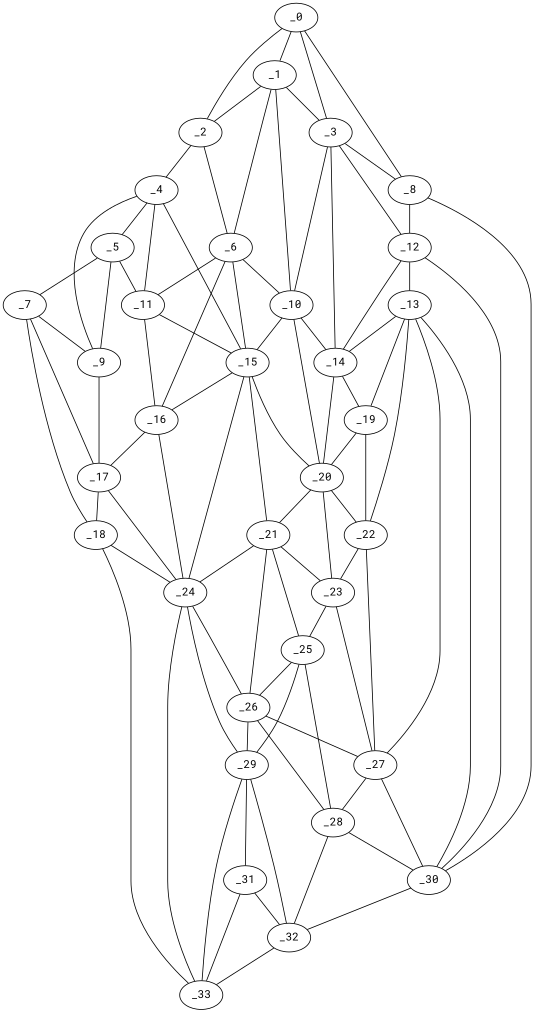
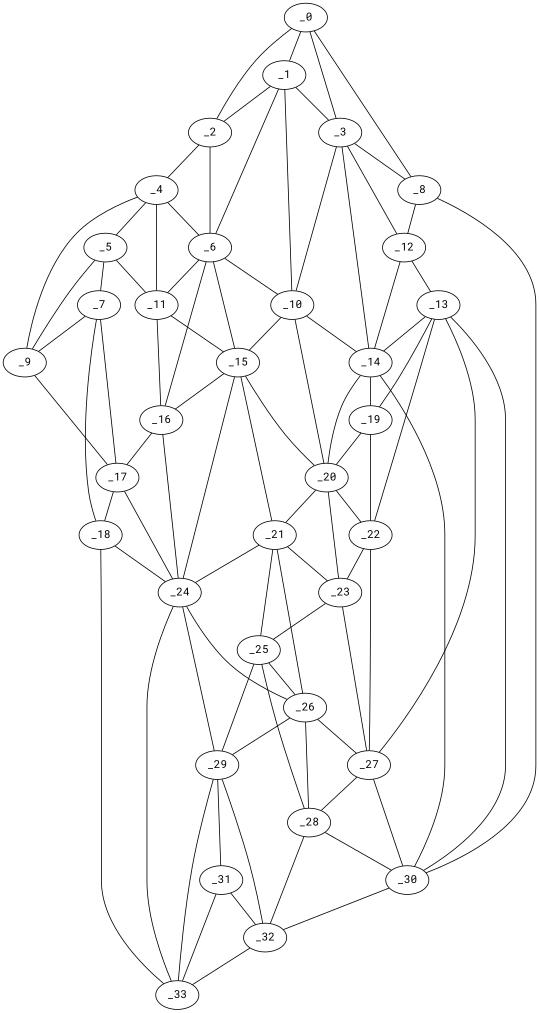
(202, 276) -> (183, 219)
(501, 558) -> (445, 616)
